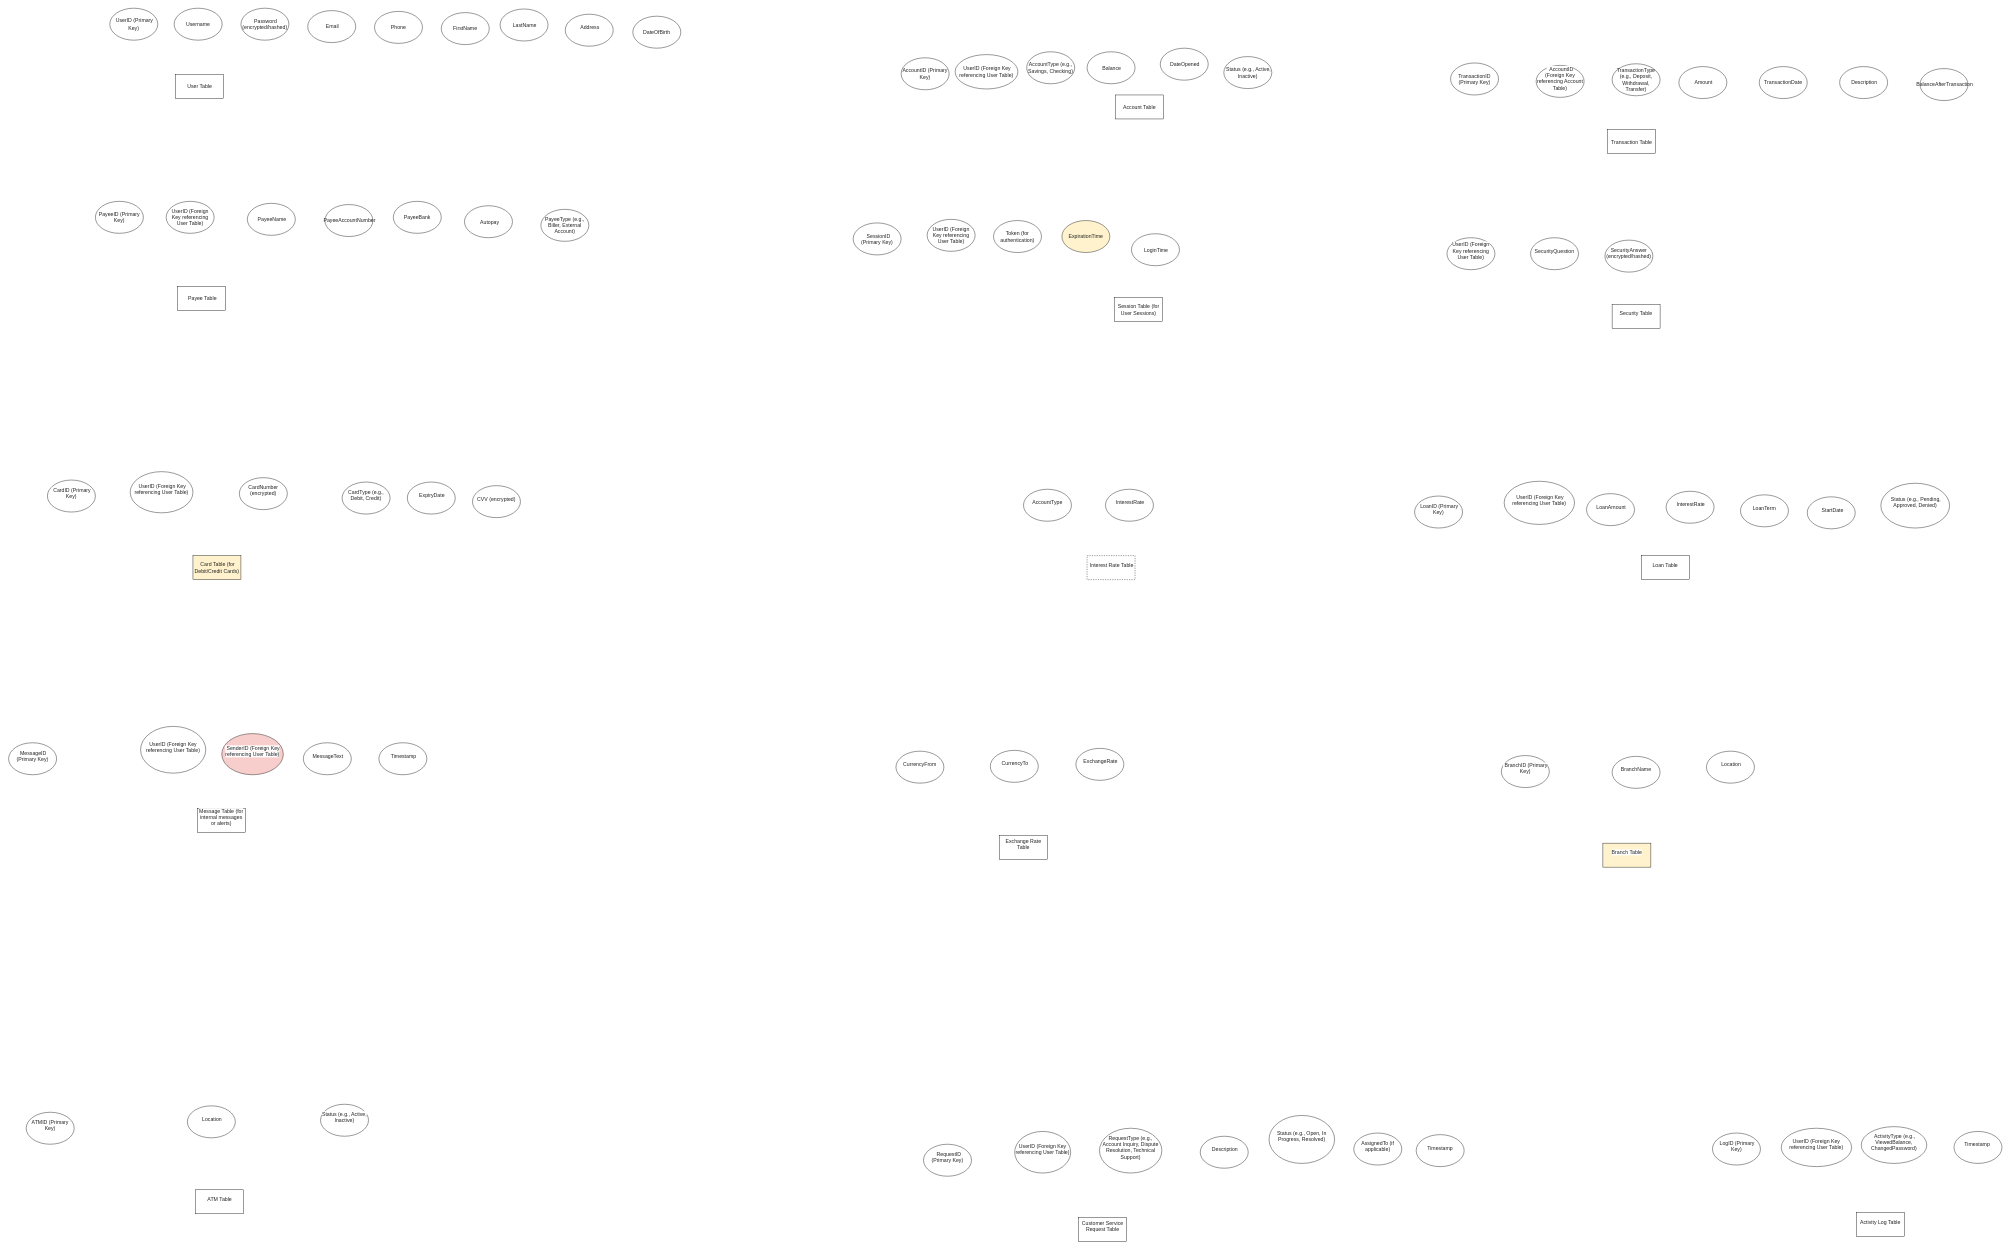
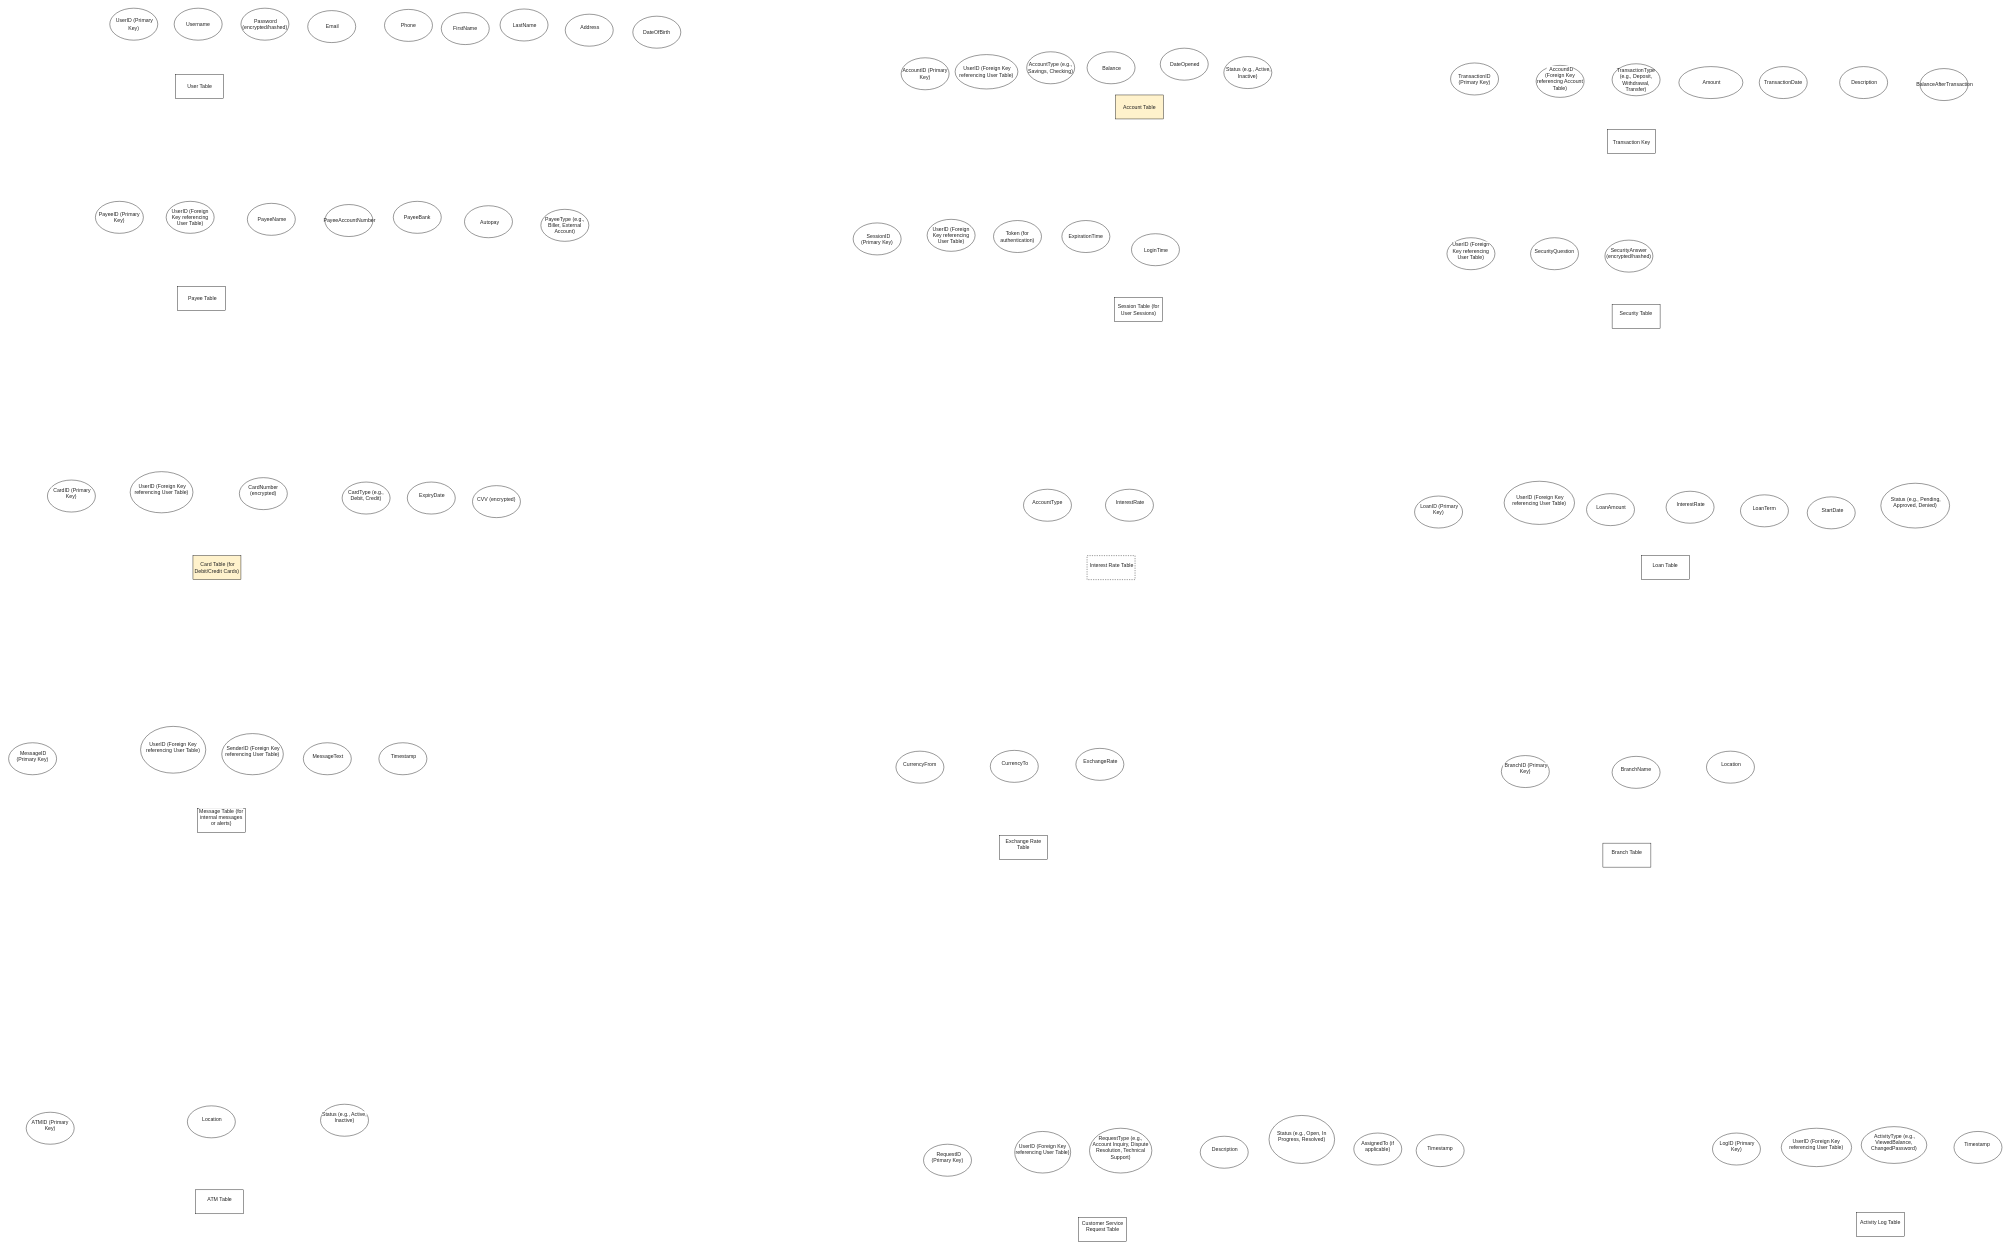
(398, 27) -> (408, 25)
(1703, 83) -> (1711, 83)
(1139, 107) -> (1139, 107)
(1632, 142) -> (1632, 142)
(1086, 237) -> (1086, 237)
(252, 754) -> (252, 754)
(1627, 855) -> (1627, 855)
(1131, 1151) -> (1121, 1151)
